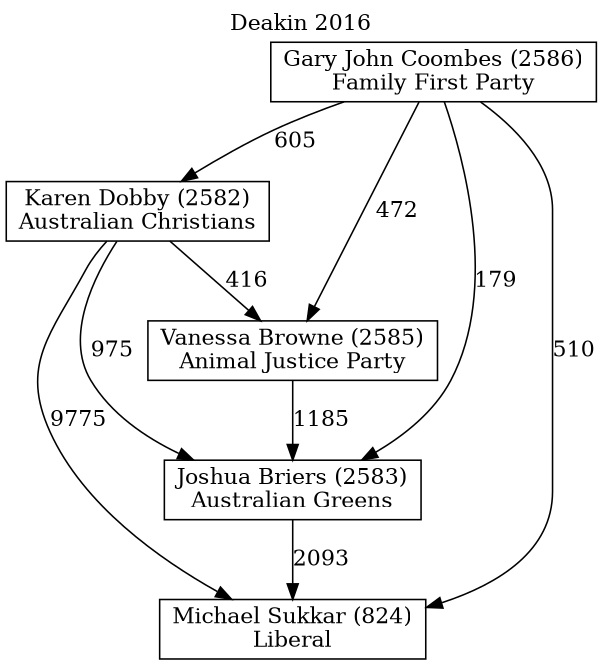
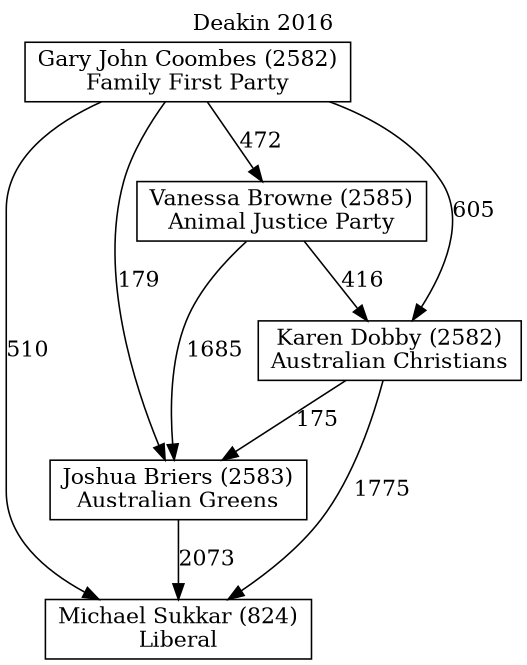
(434, 72) -> (188, 72)
(209, 276) -> (331, 275)
(113, 351) -> (318, 420)
(79, 420) -> (383, 490)
(322, 420) -> (215, 351)
(322, 560) -> (207, 560)
